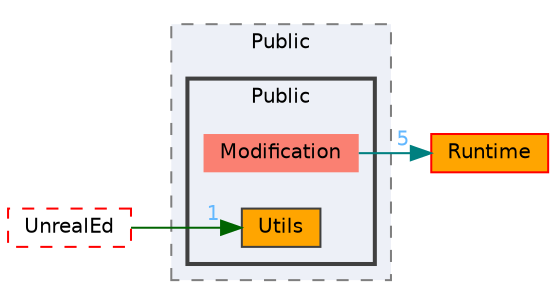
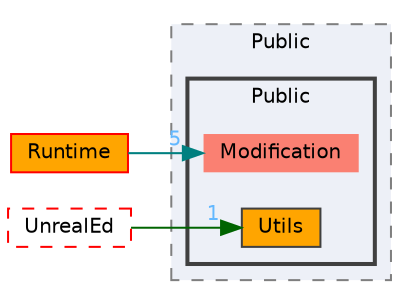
(384, 153) -> (155, 153)
